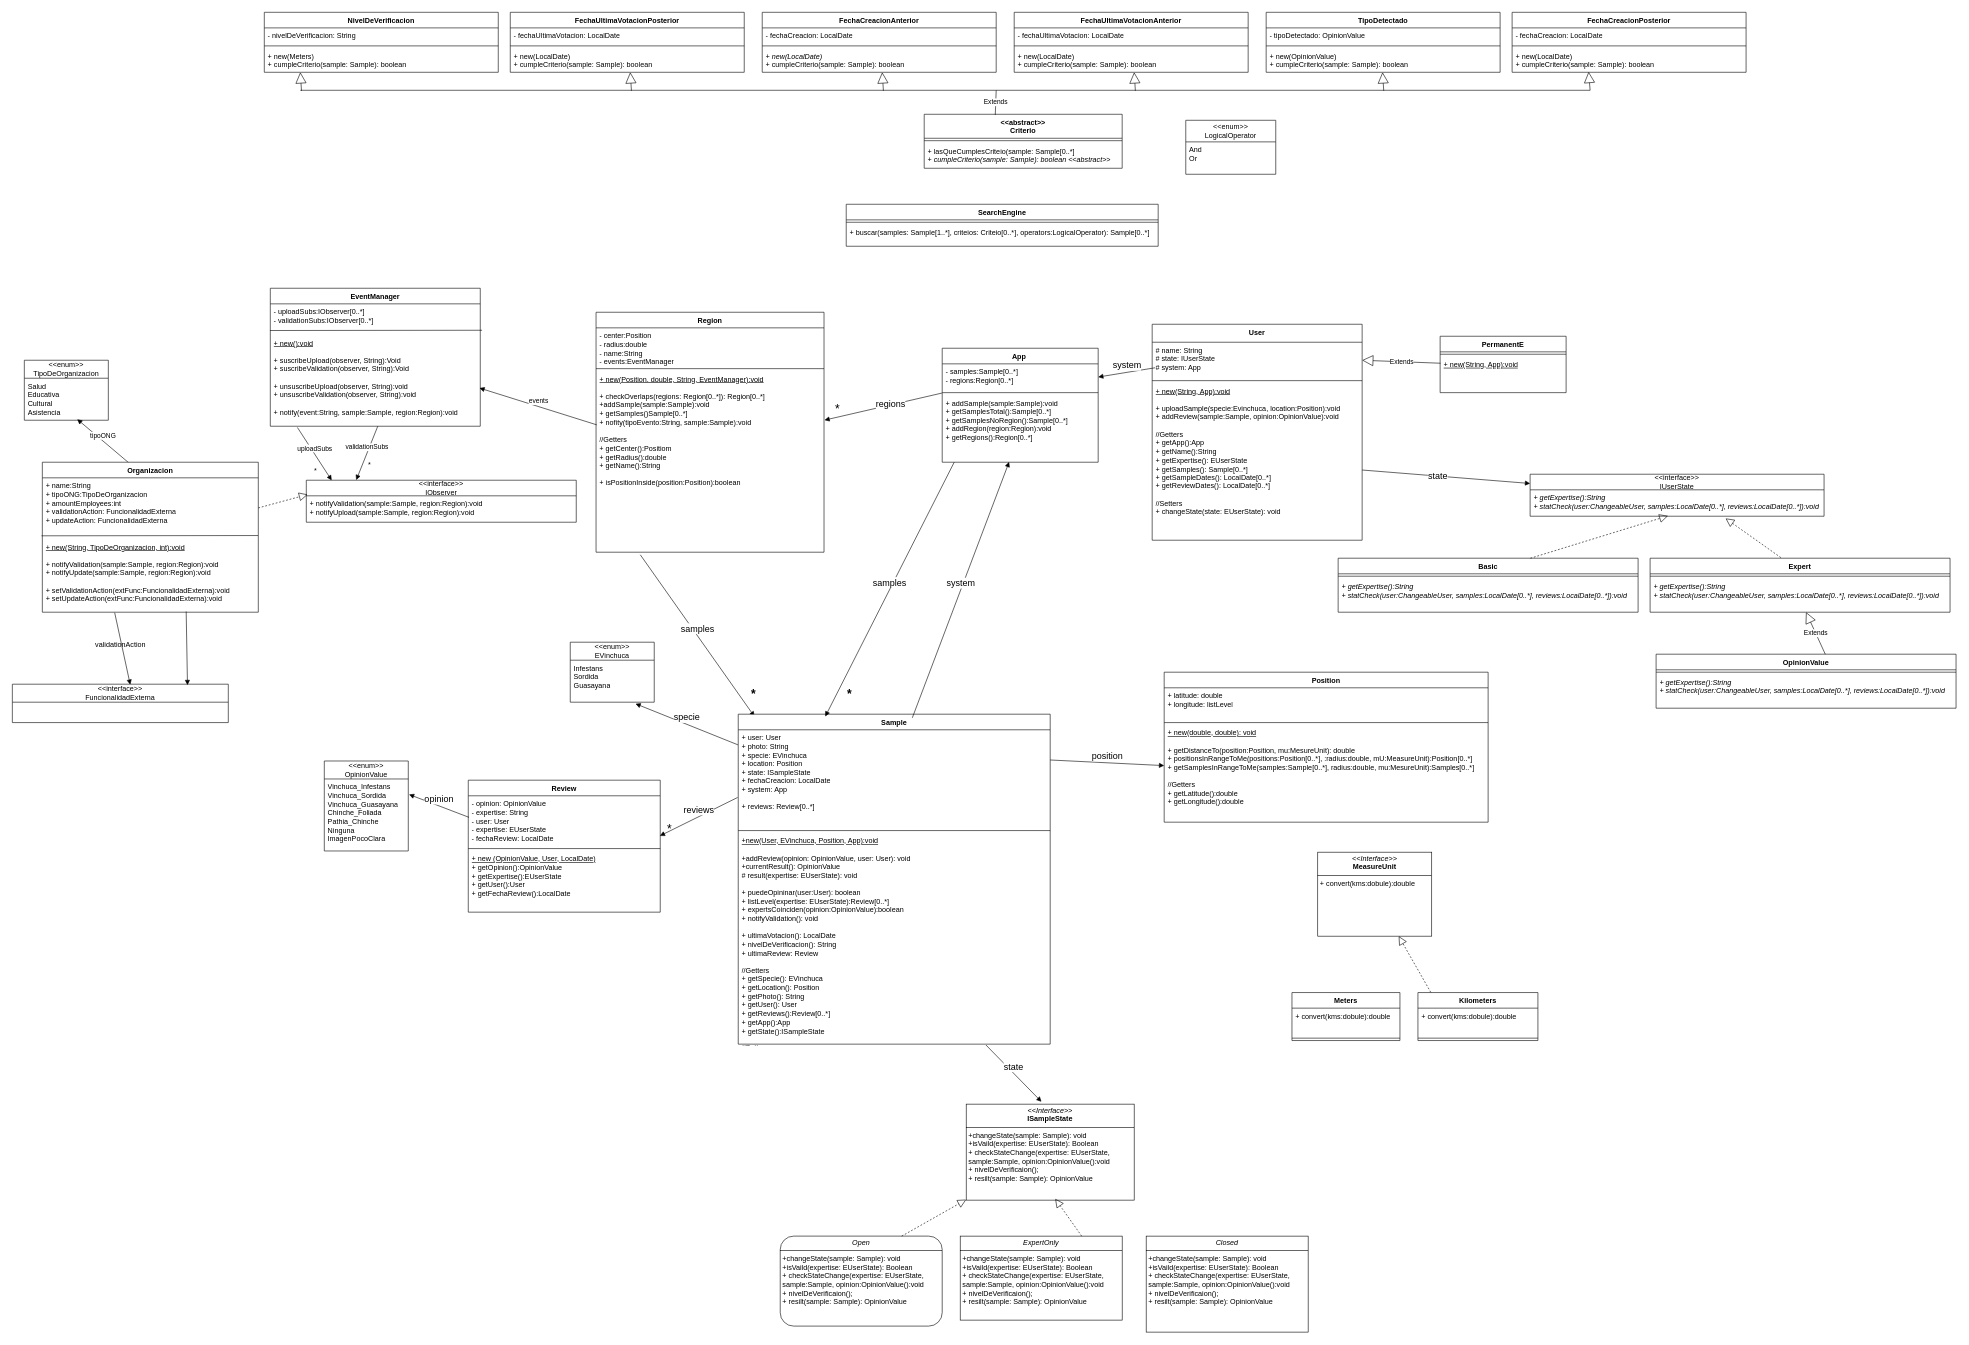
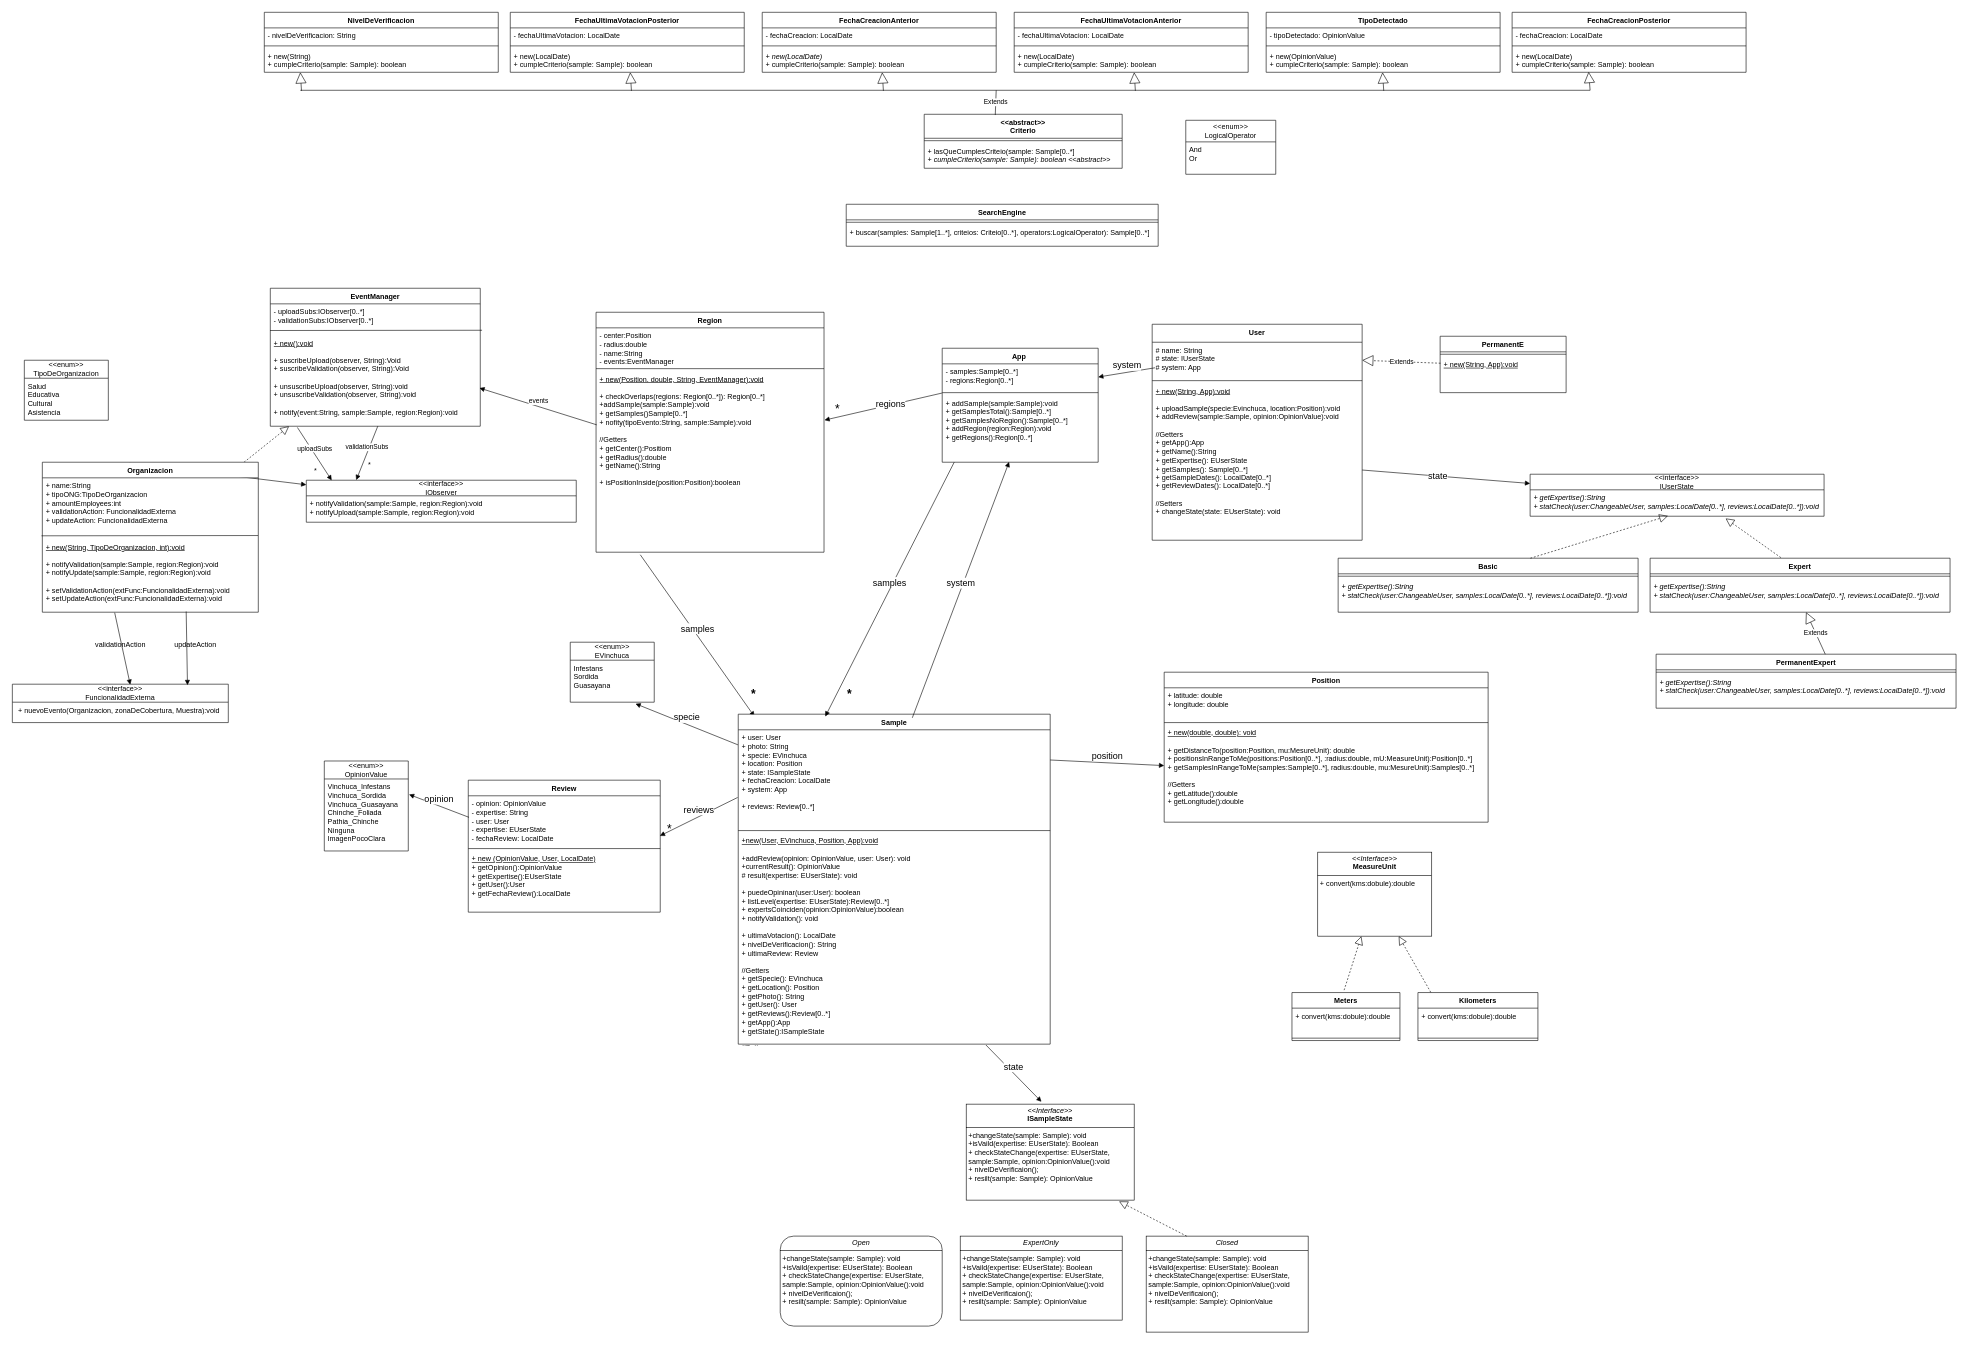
(341, 61) -> (341, 61)
(1426, 363) -> (1426, 363)
(103, 441) -> (281, 482)
(280, 502) -> (263, 447)
none -> (195, 645)
(1806, 663) -> (1806, 663)
(1205, 701) -> (1201, 701)
none -> (120, 713)
none -> (1352, 967)
(930, 1220) -> none
(1071, 1221) -> none
none -> (1157, 1221)
